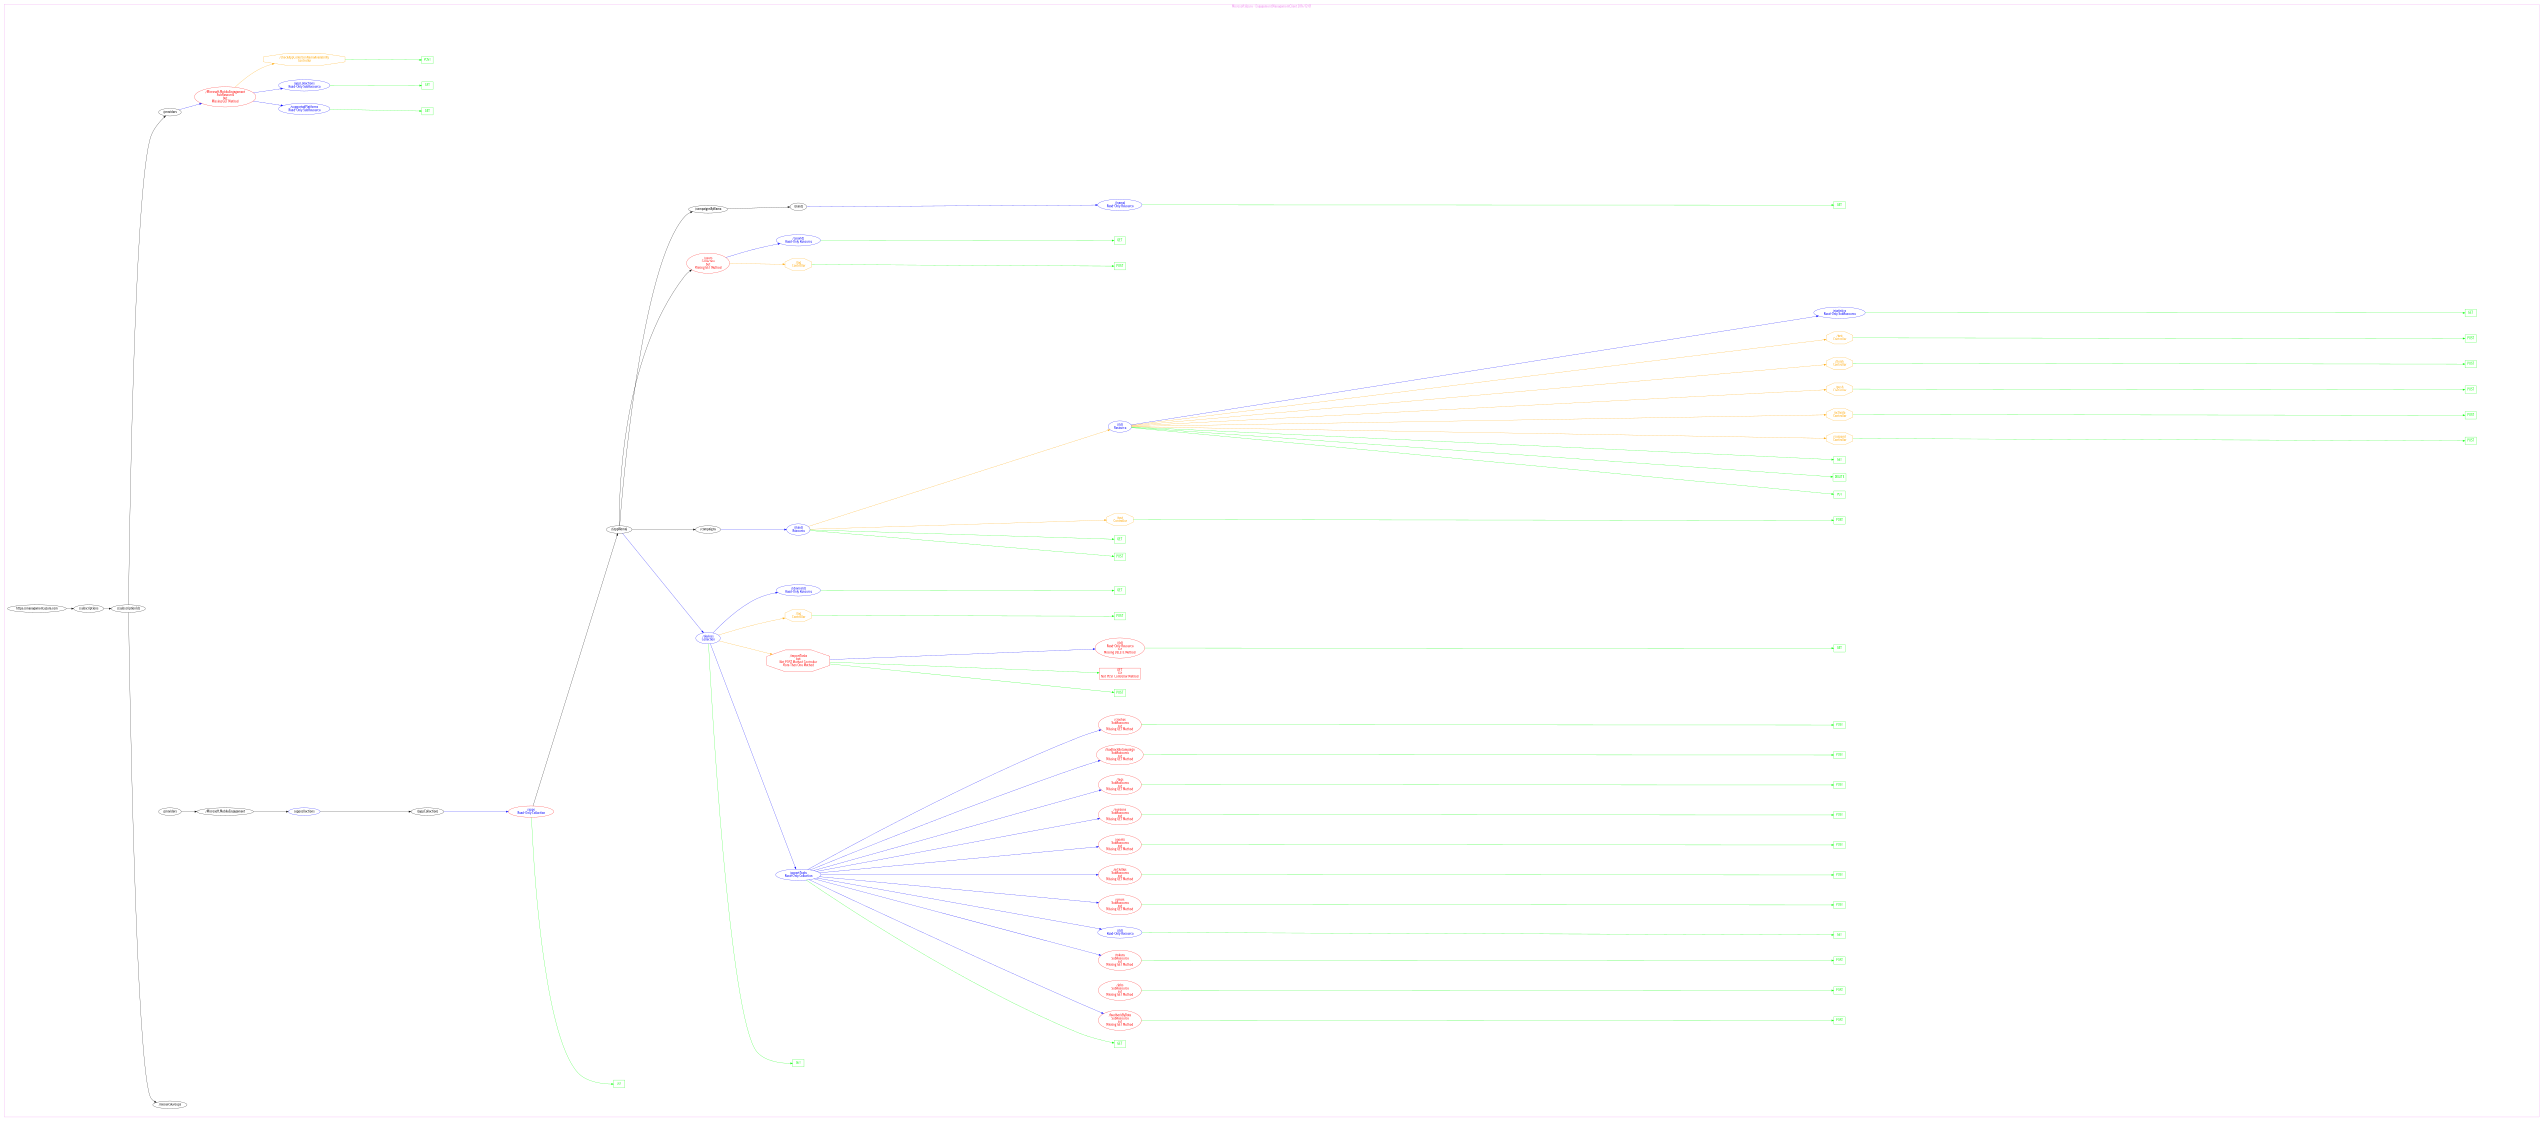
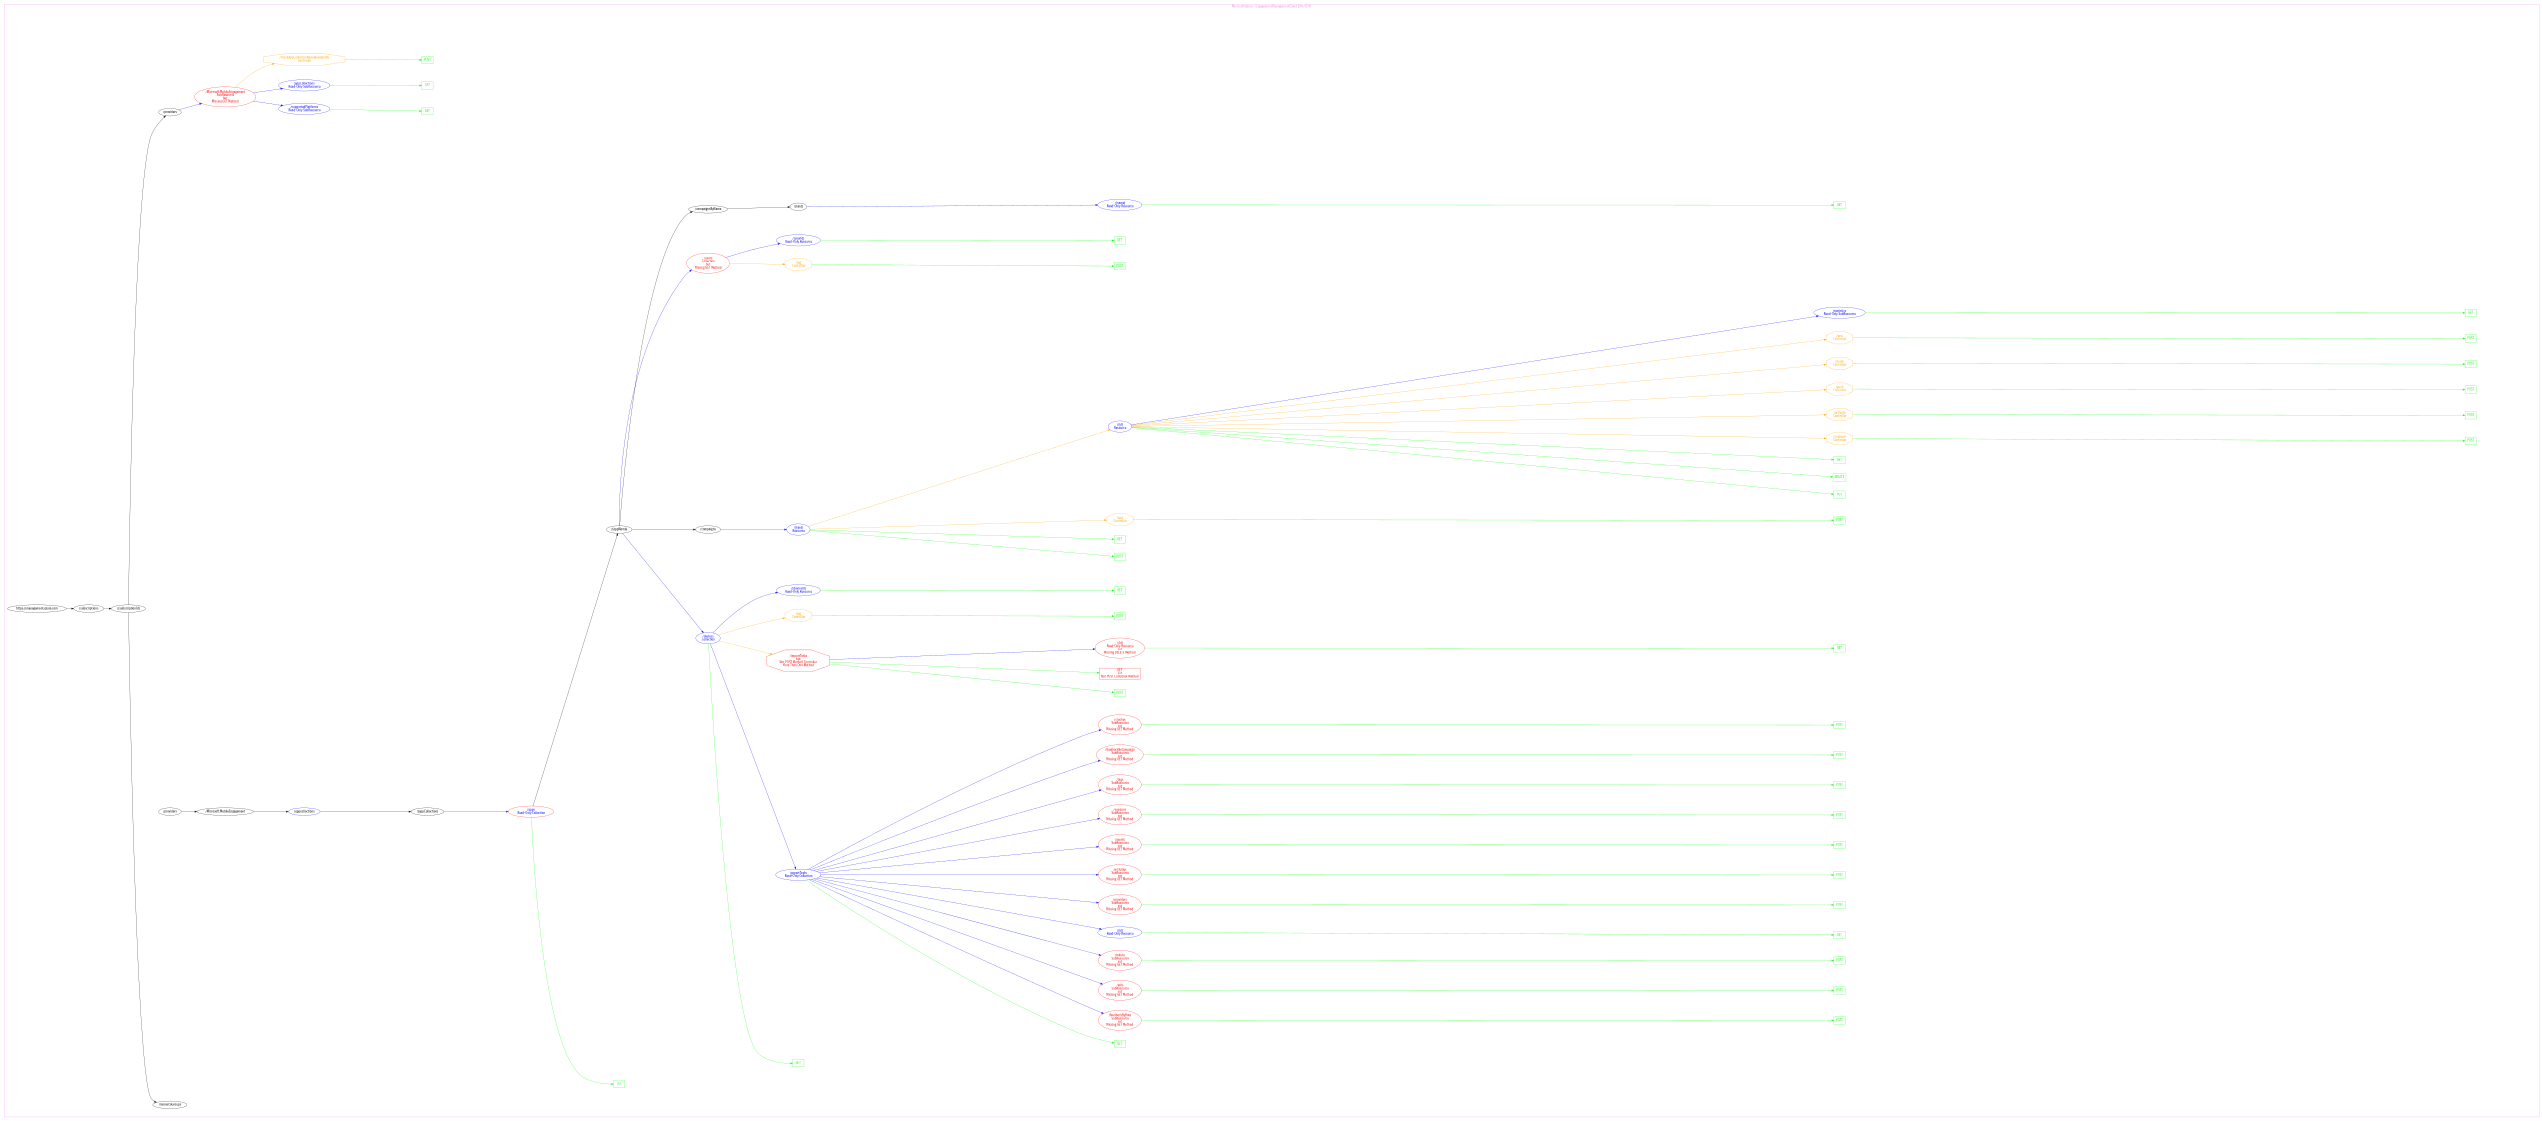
(631, 405) -> (631, 405)
(1120, 905) -> (1120, 905)
none -> (956, 931)
